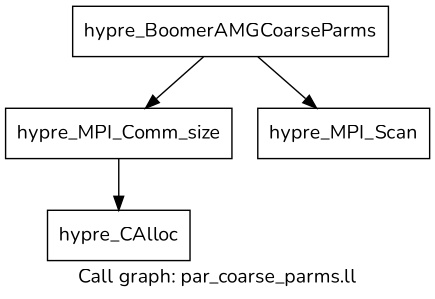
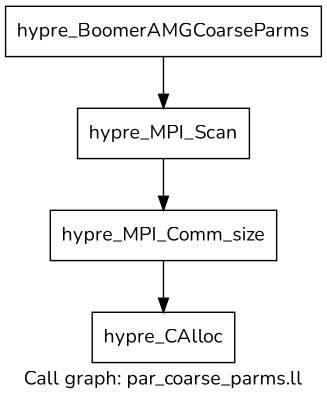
(180, 78) -> (163, 178)
